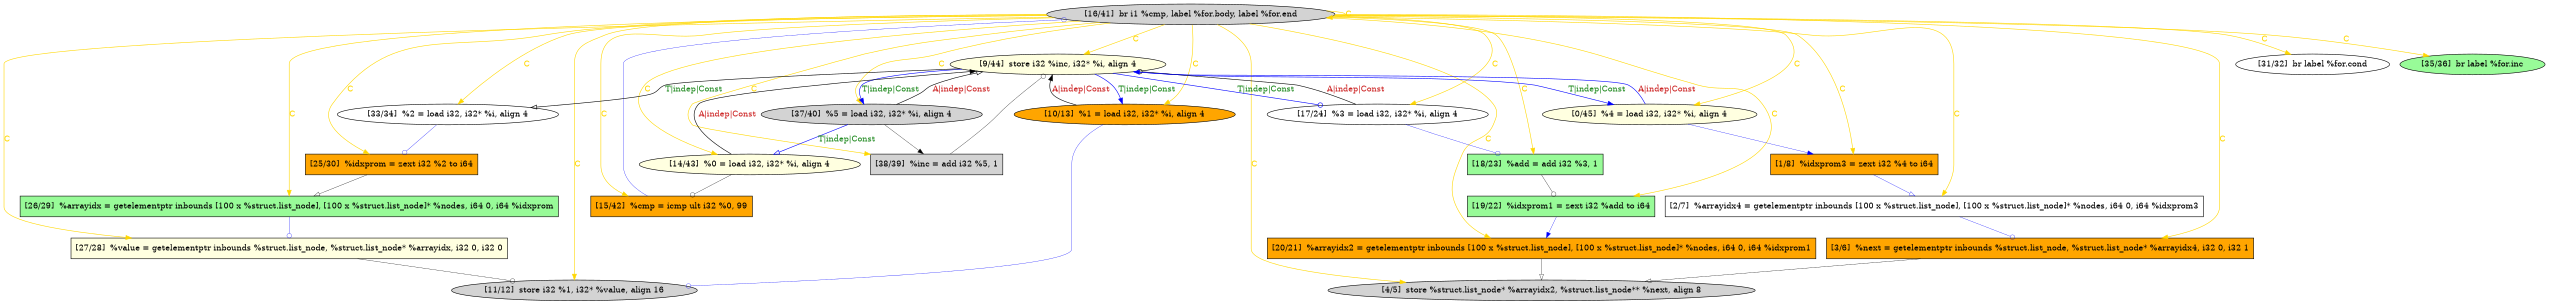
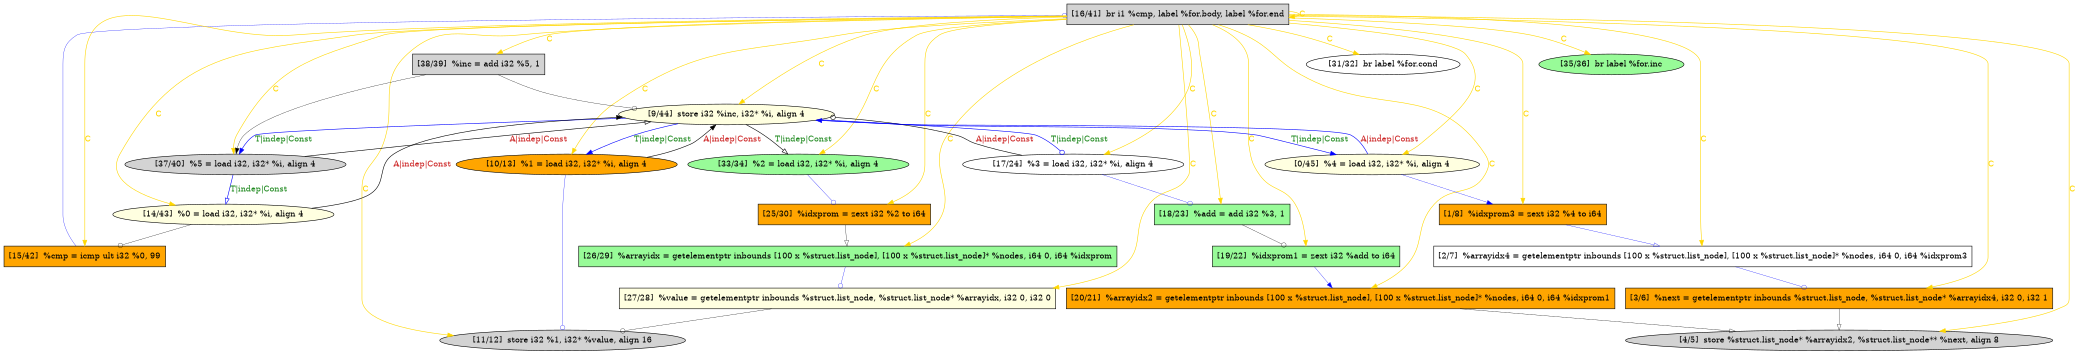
(1191, 14) -> (1178, 14)
(448, 114) -> (798, 164)
(902, 138) -> (325, 99)
